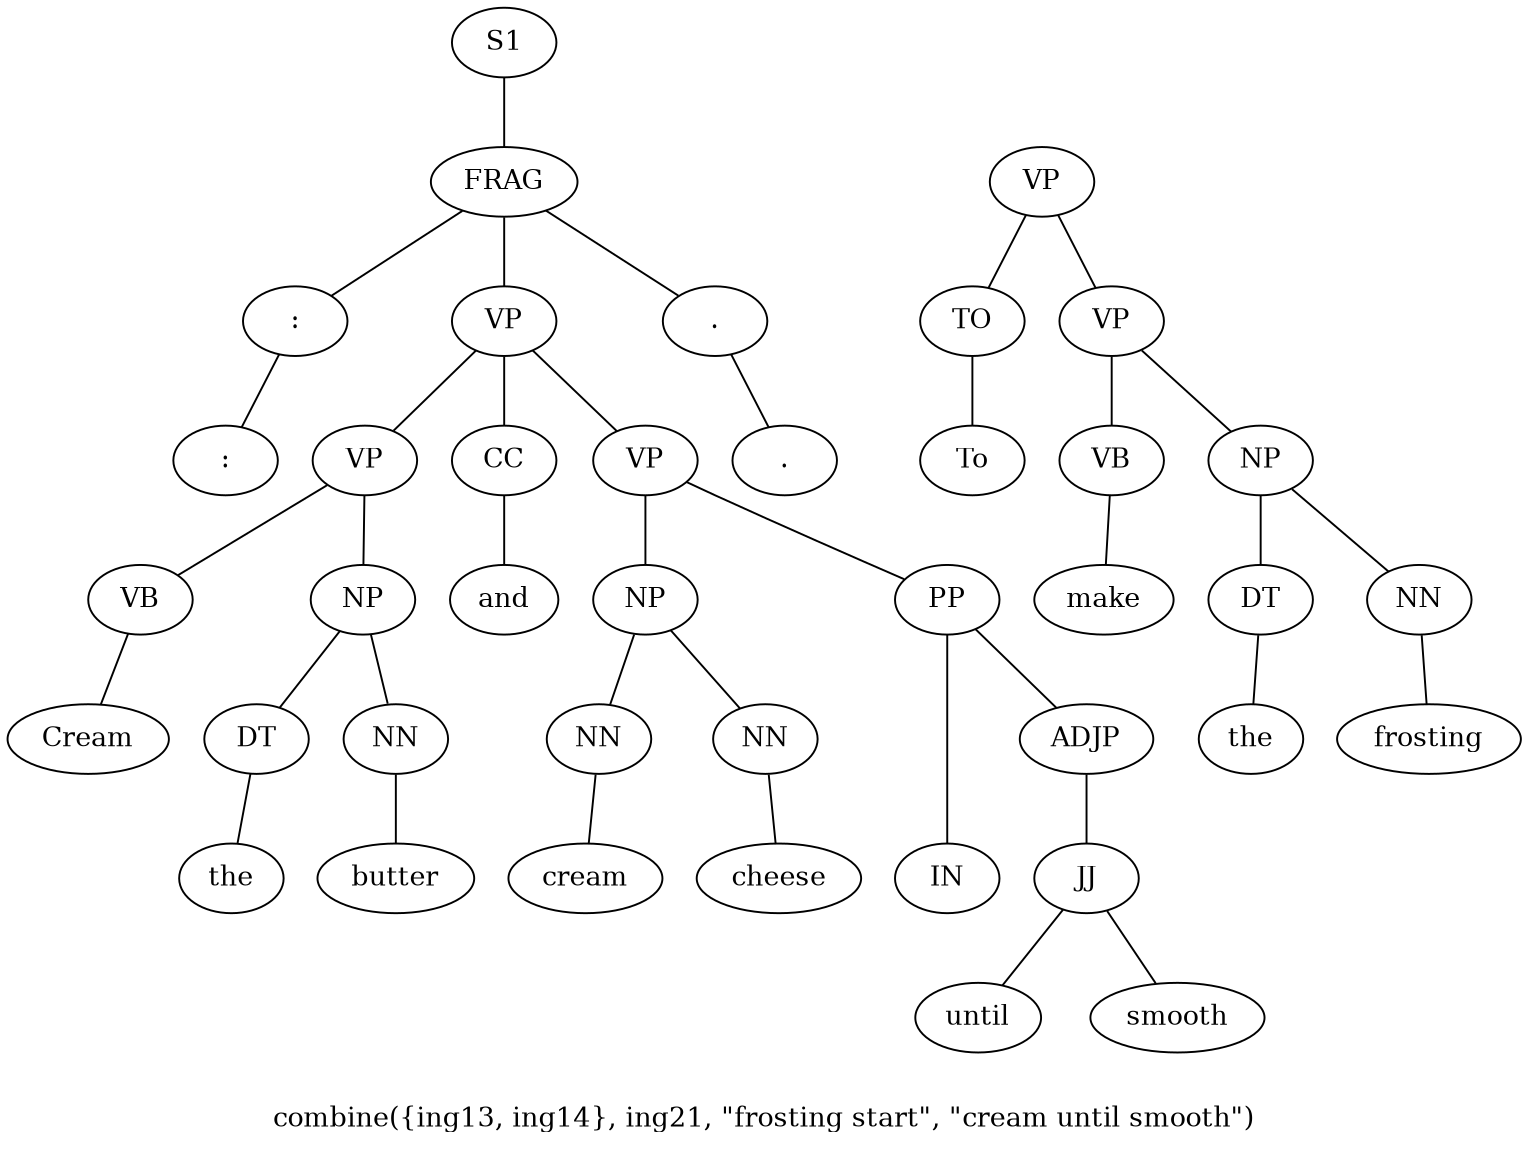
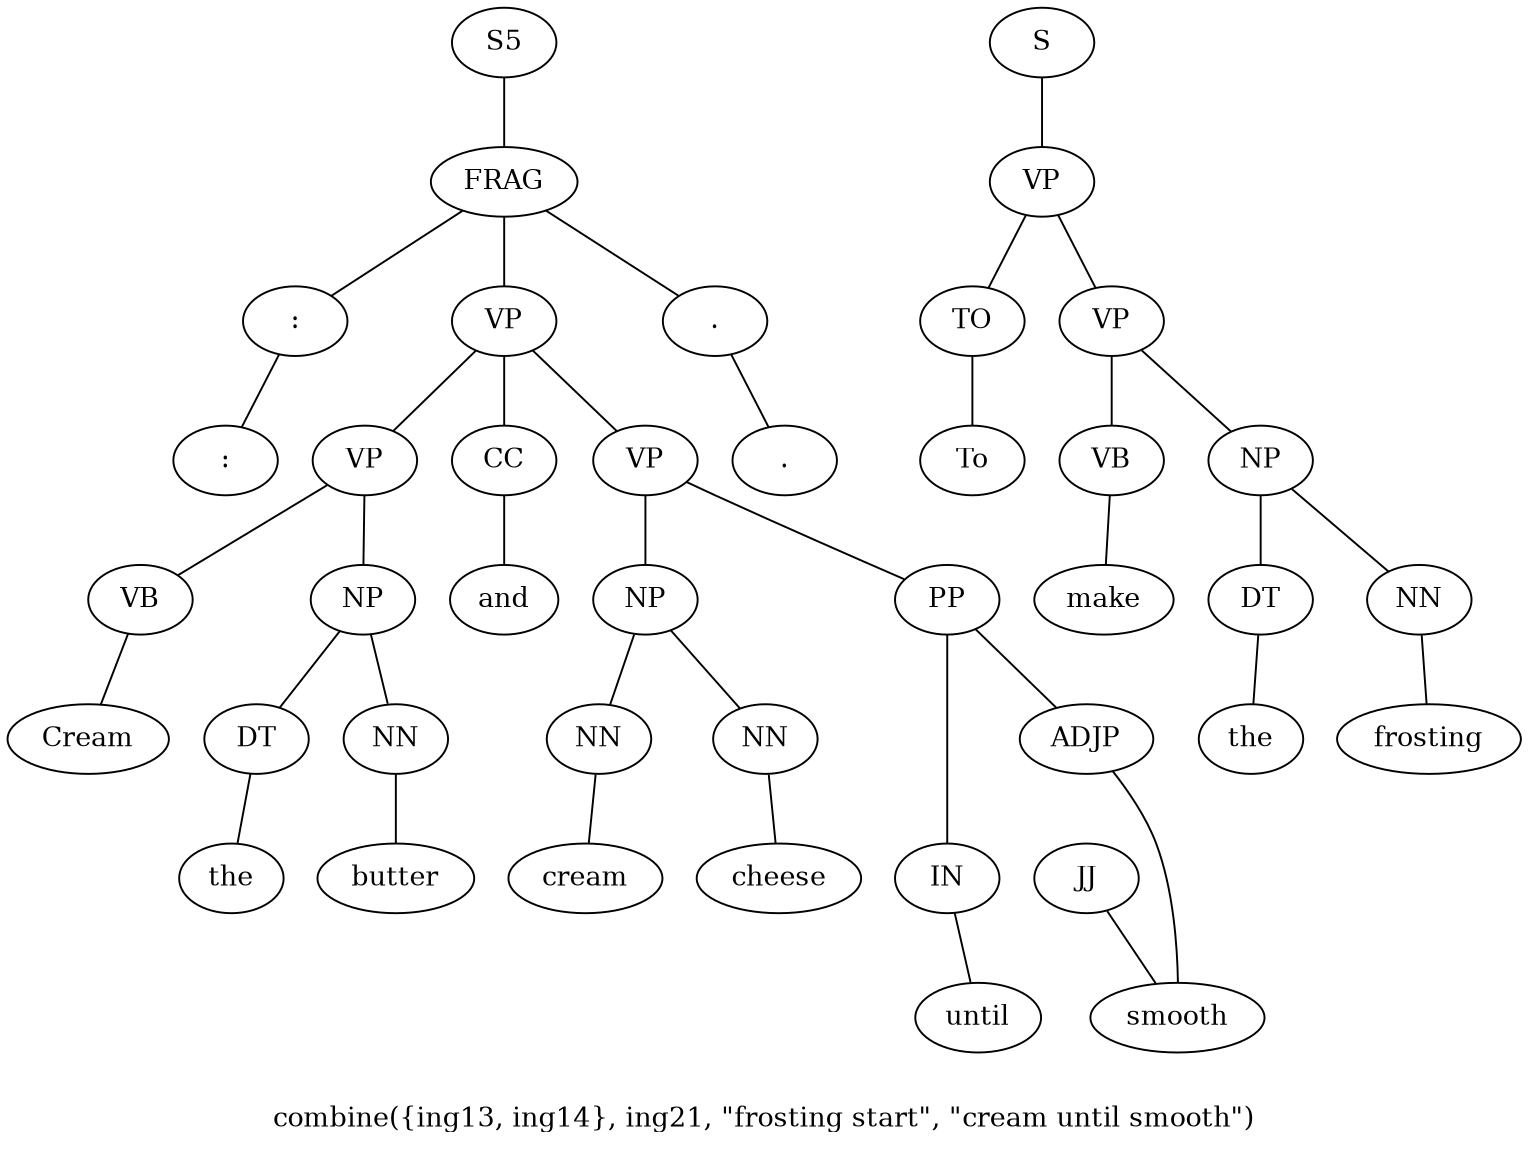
(504, 43) -> (504, 43)
none -> (1042, 43)
(1087, 809) -> (1164, 870)
(1033, 948) -> (963, 948)
